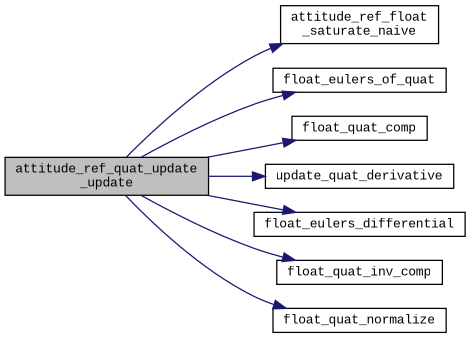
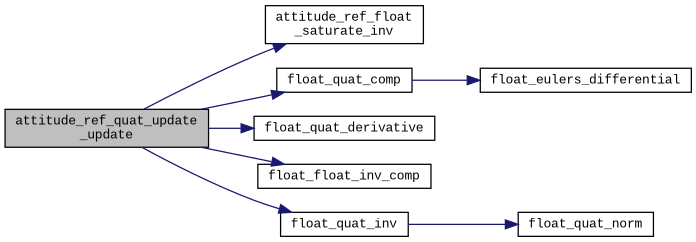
(360, 25) -> (344, 25)
(360, 80) -> none
(360, 176) -> (344, 128)
(245, 203) -> (440, 80)
none -> (586, 224)
(360, 272) -> (344, 176)
(360, 320) -> (344, 224)
